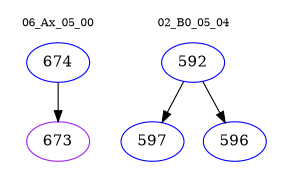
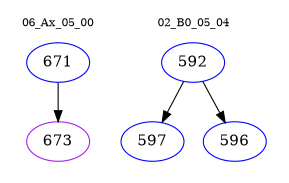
(58, 63) -> (58, 63)
